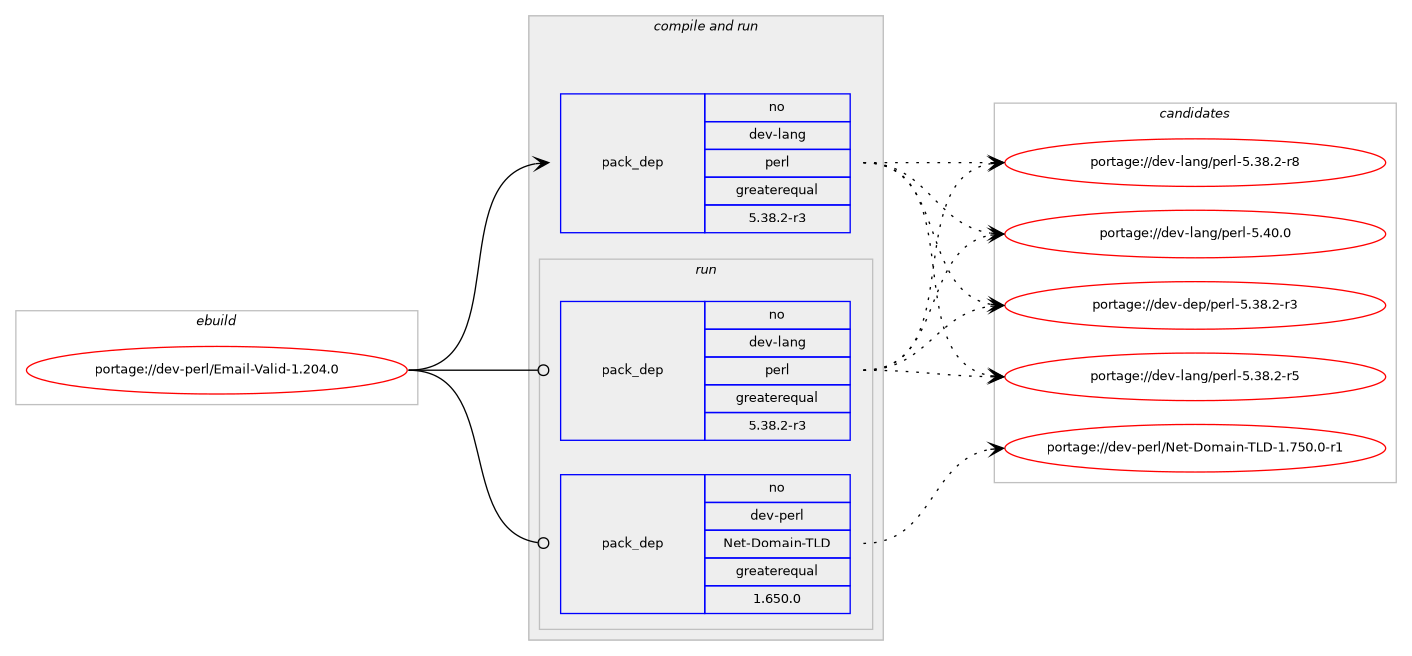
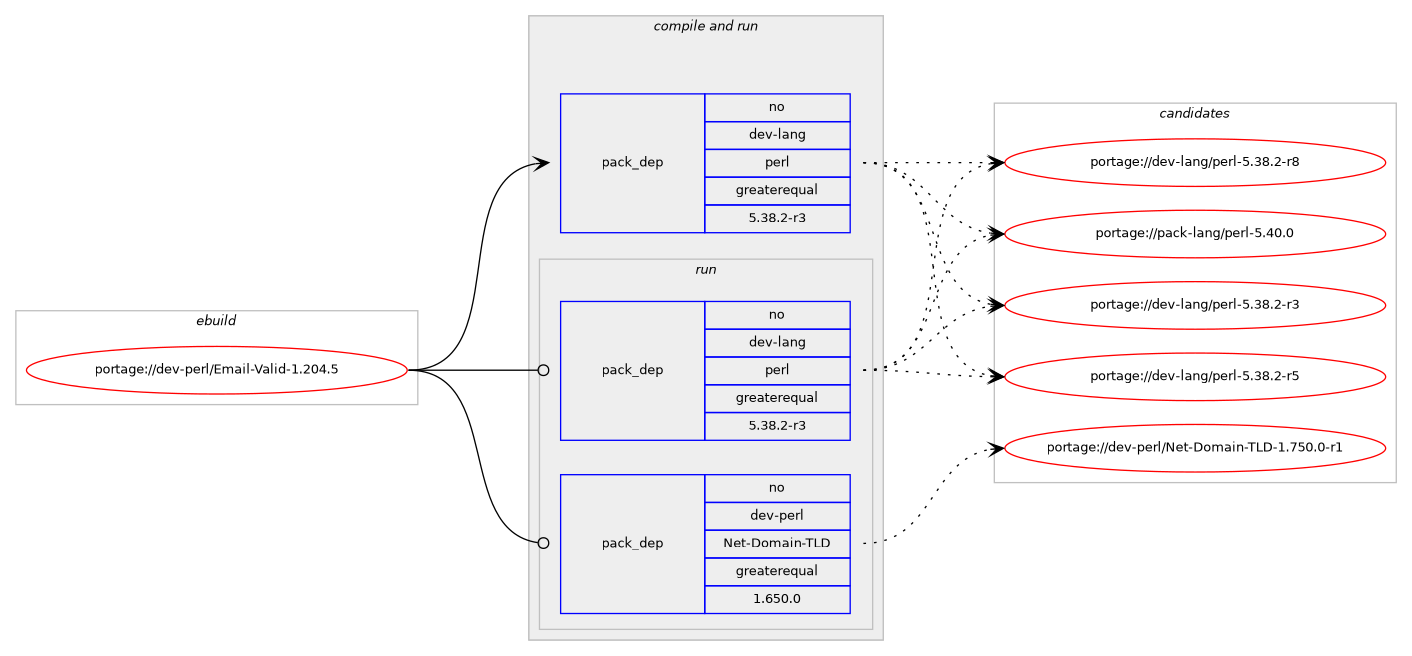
(1195, 234) -> (1195, 234)
(1195, 305) -> (1195, 305)
(217, 370) -> (217, 370)
